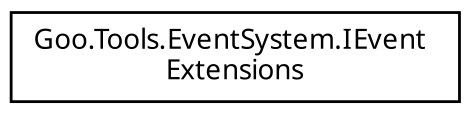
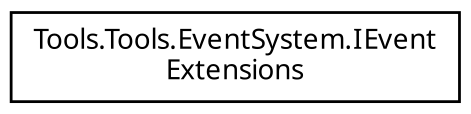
(235, 57) -> (235, 57)
